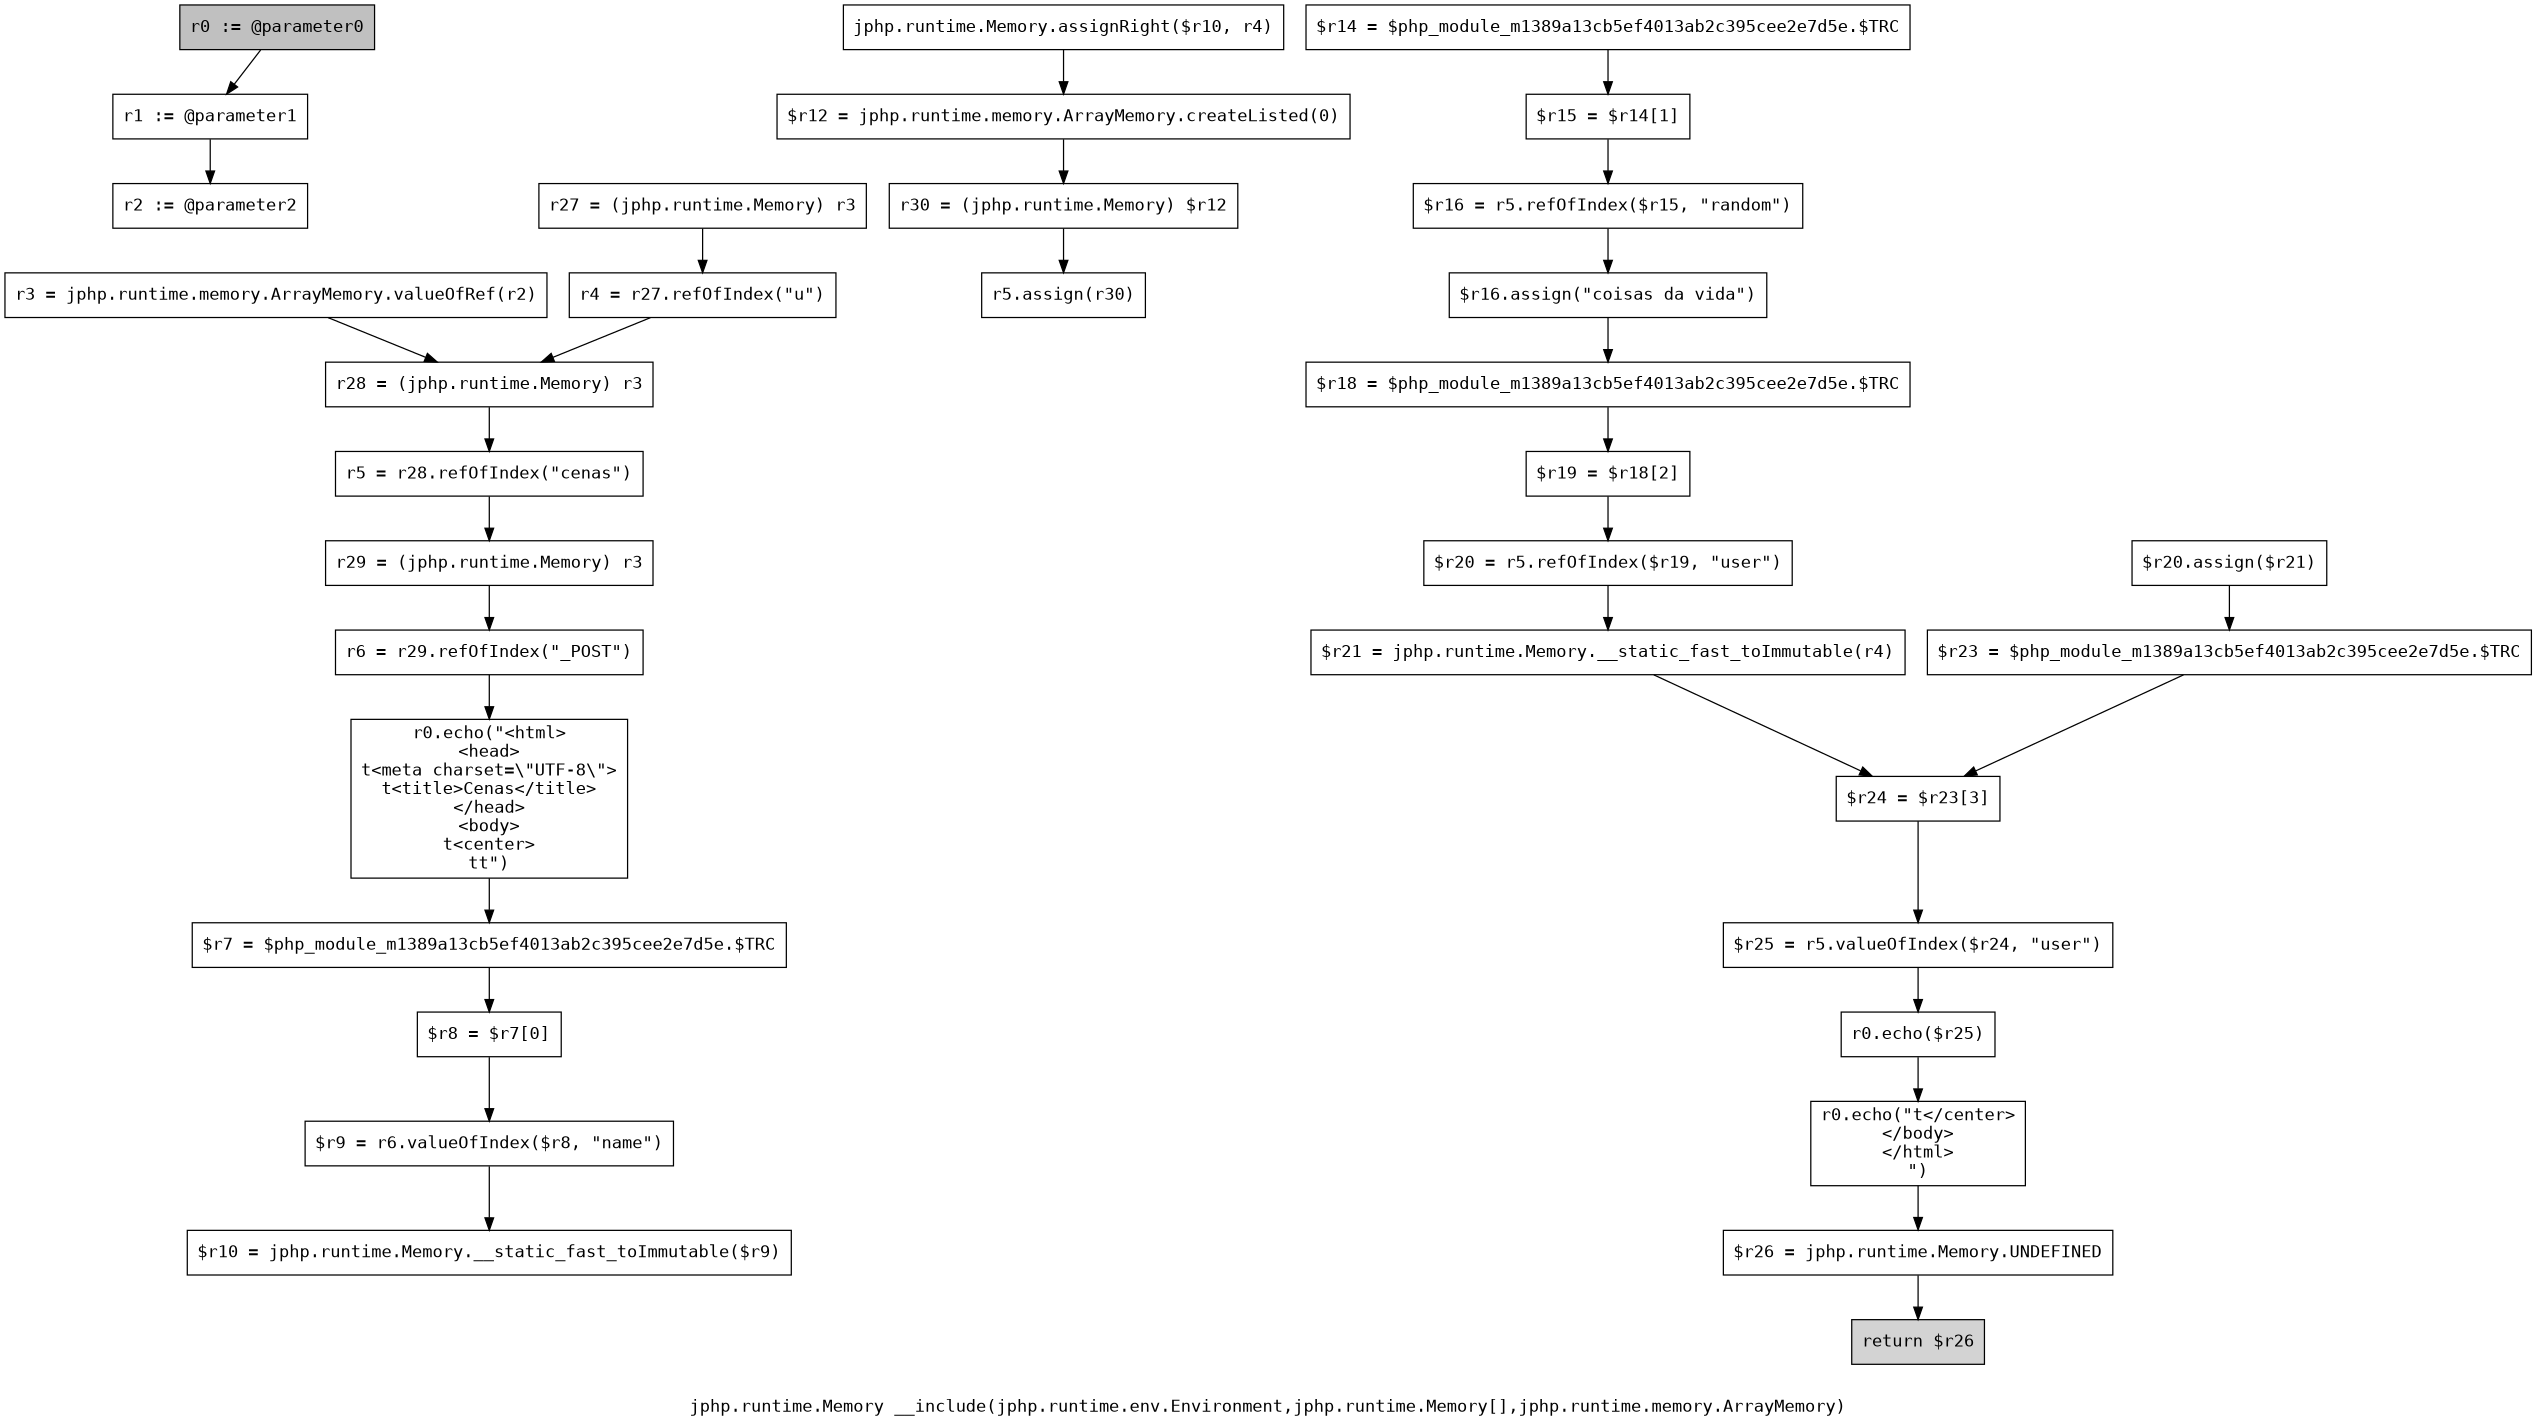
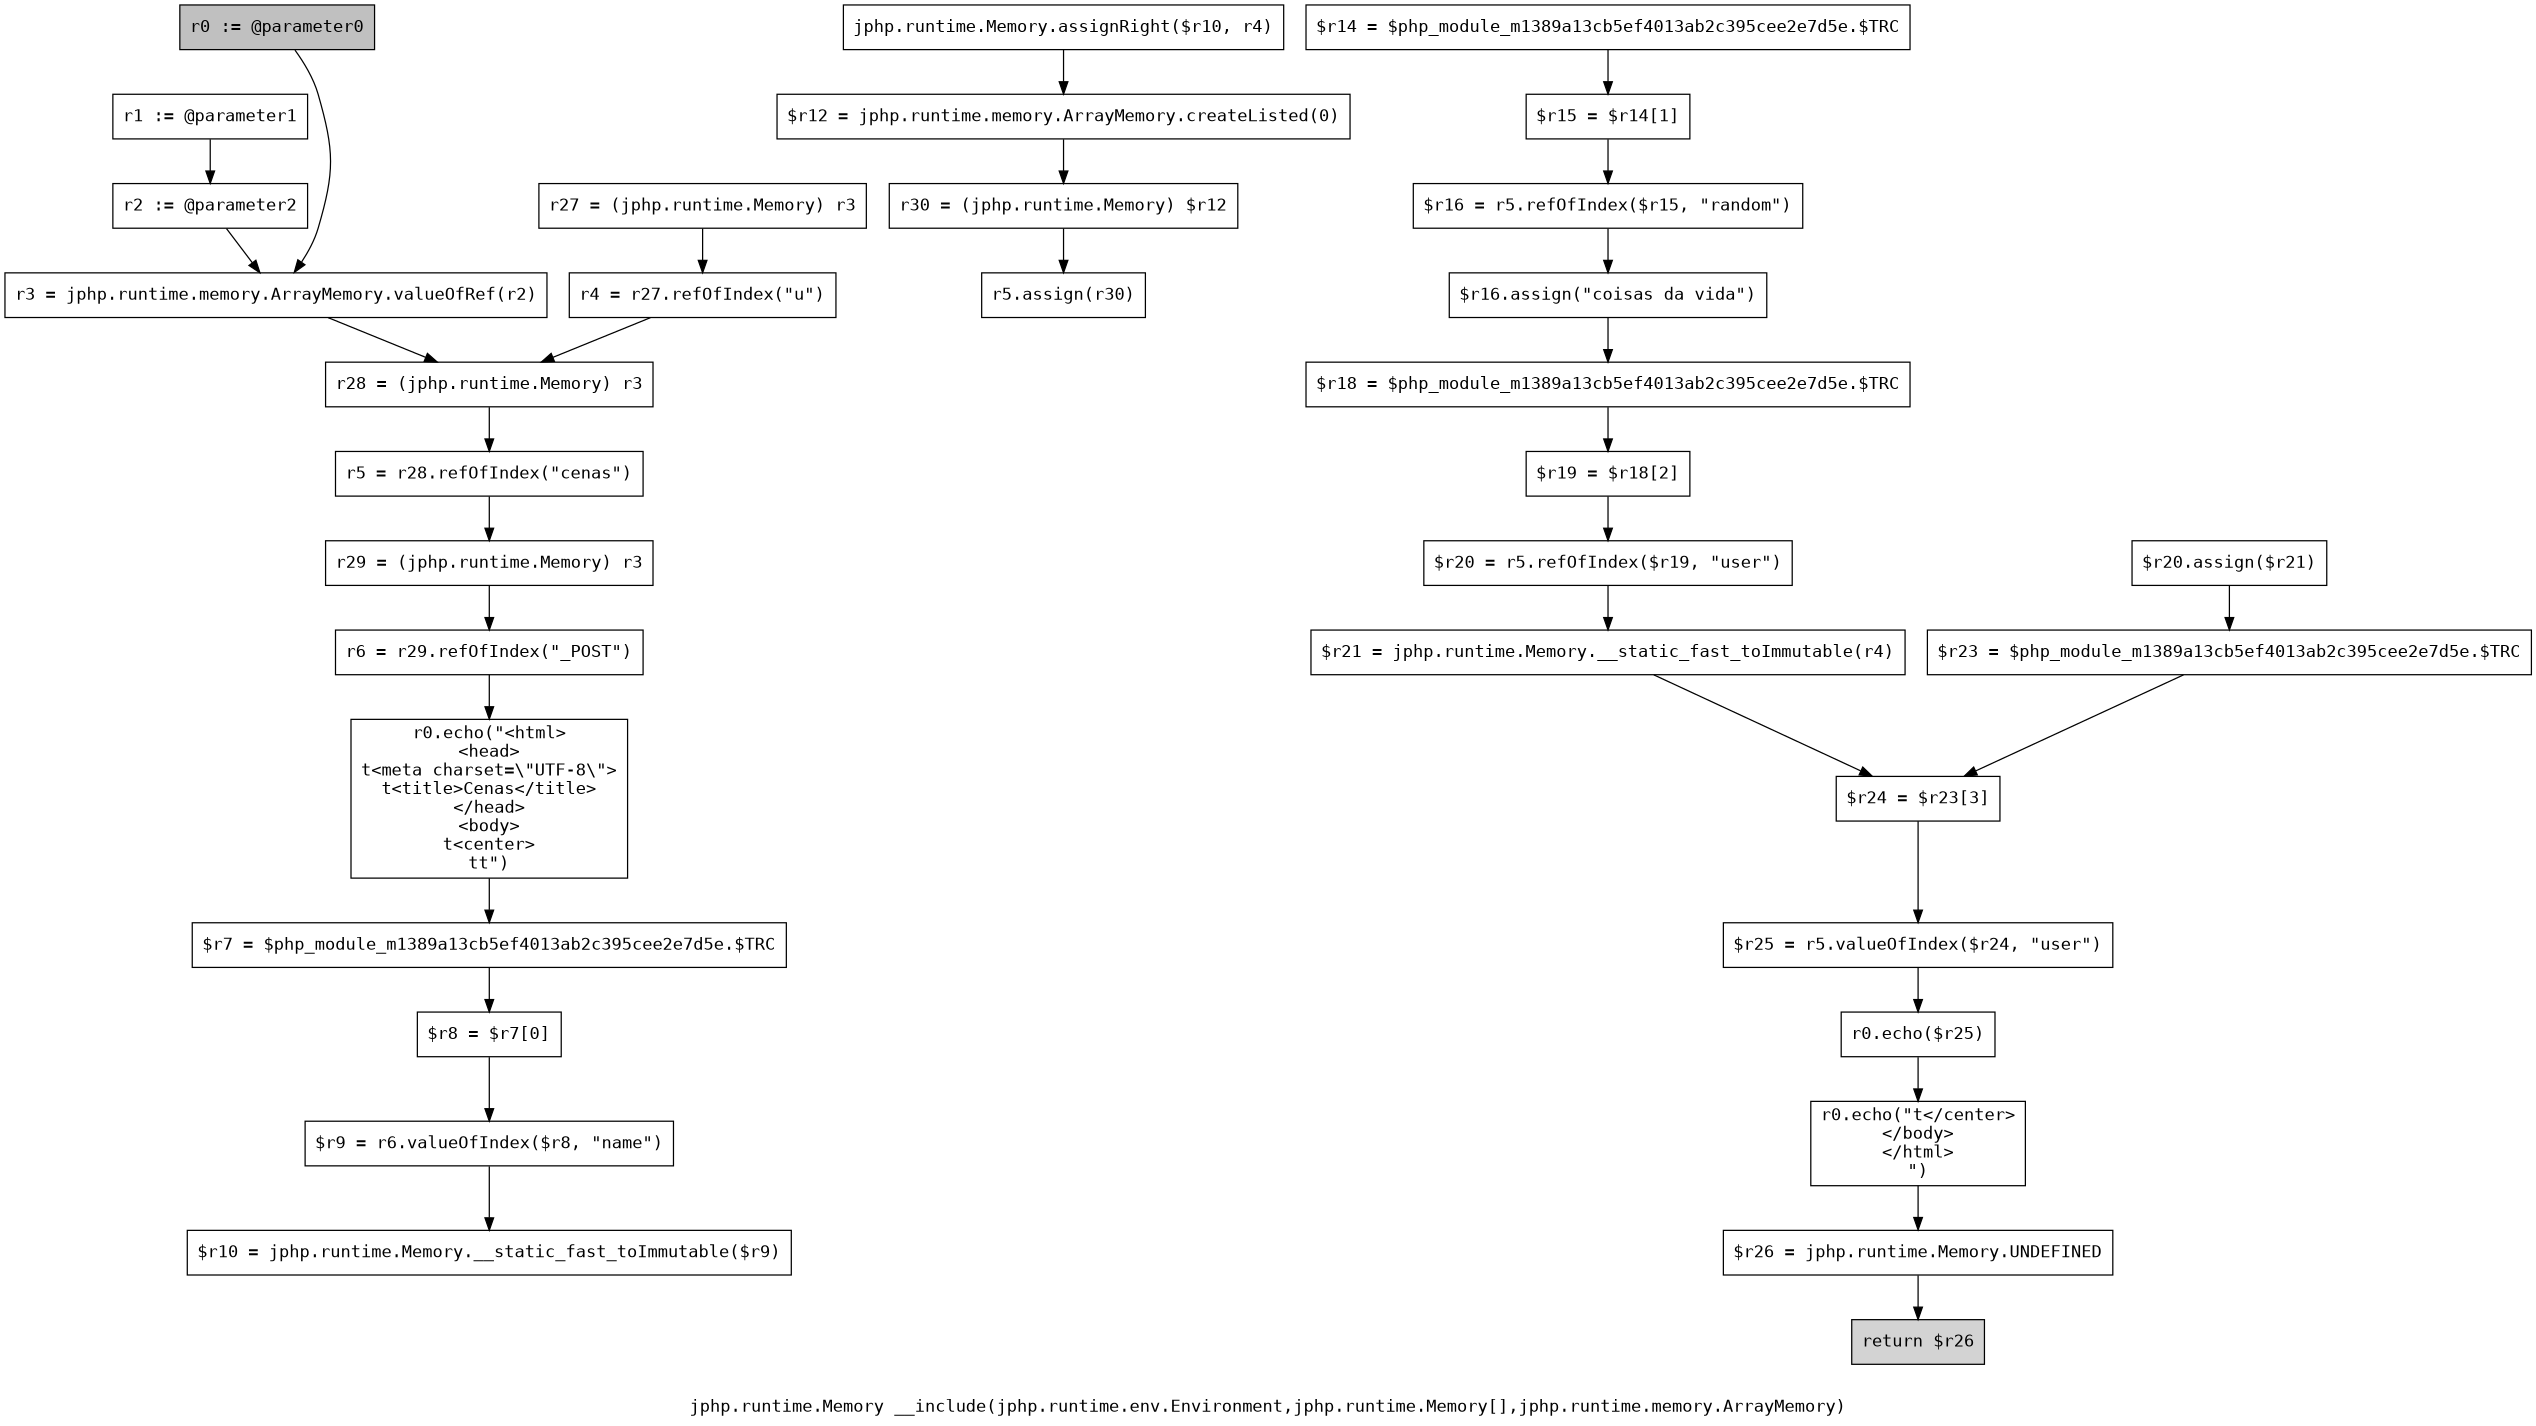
(247, 67) -> (330, 155)
none -> (239, 246)
